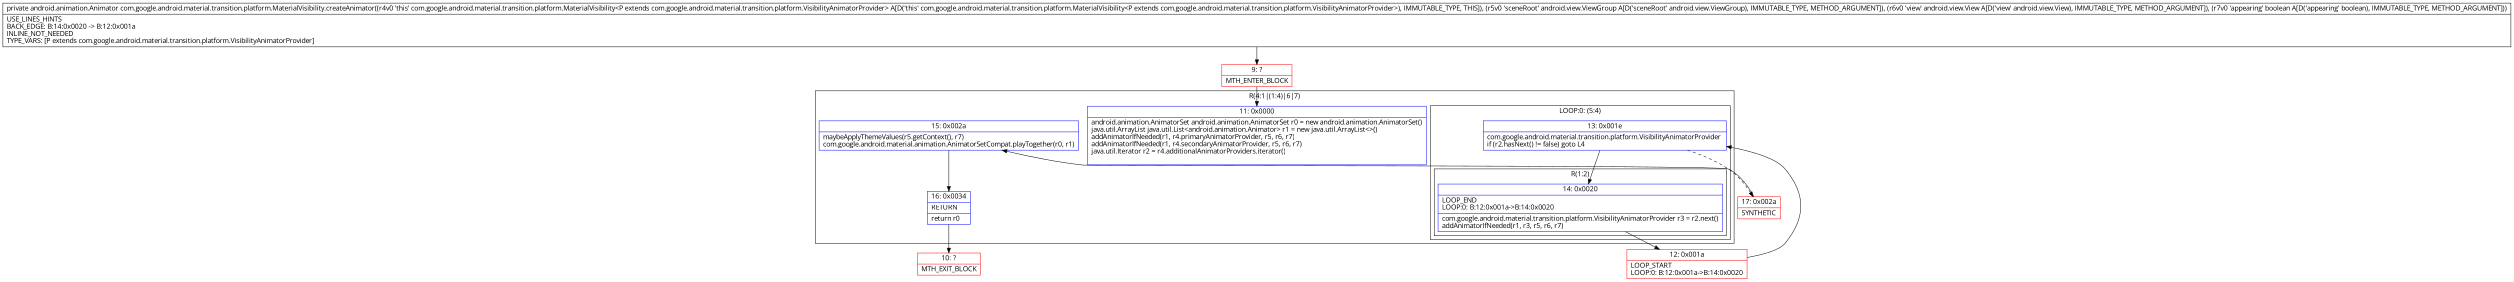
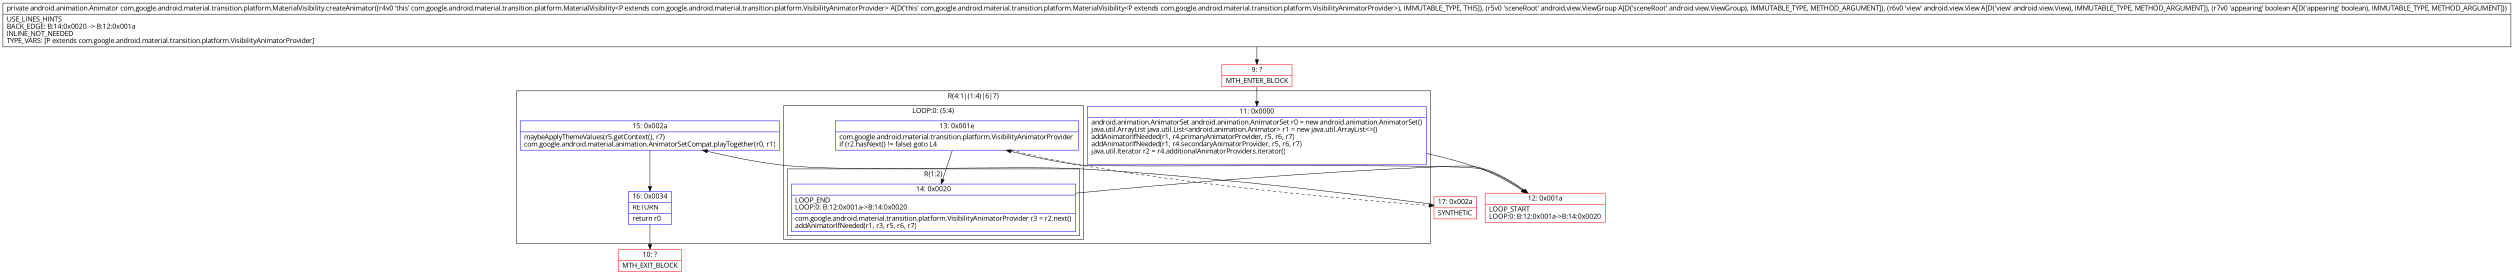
none -> (1461, 162)
